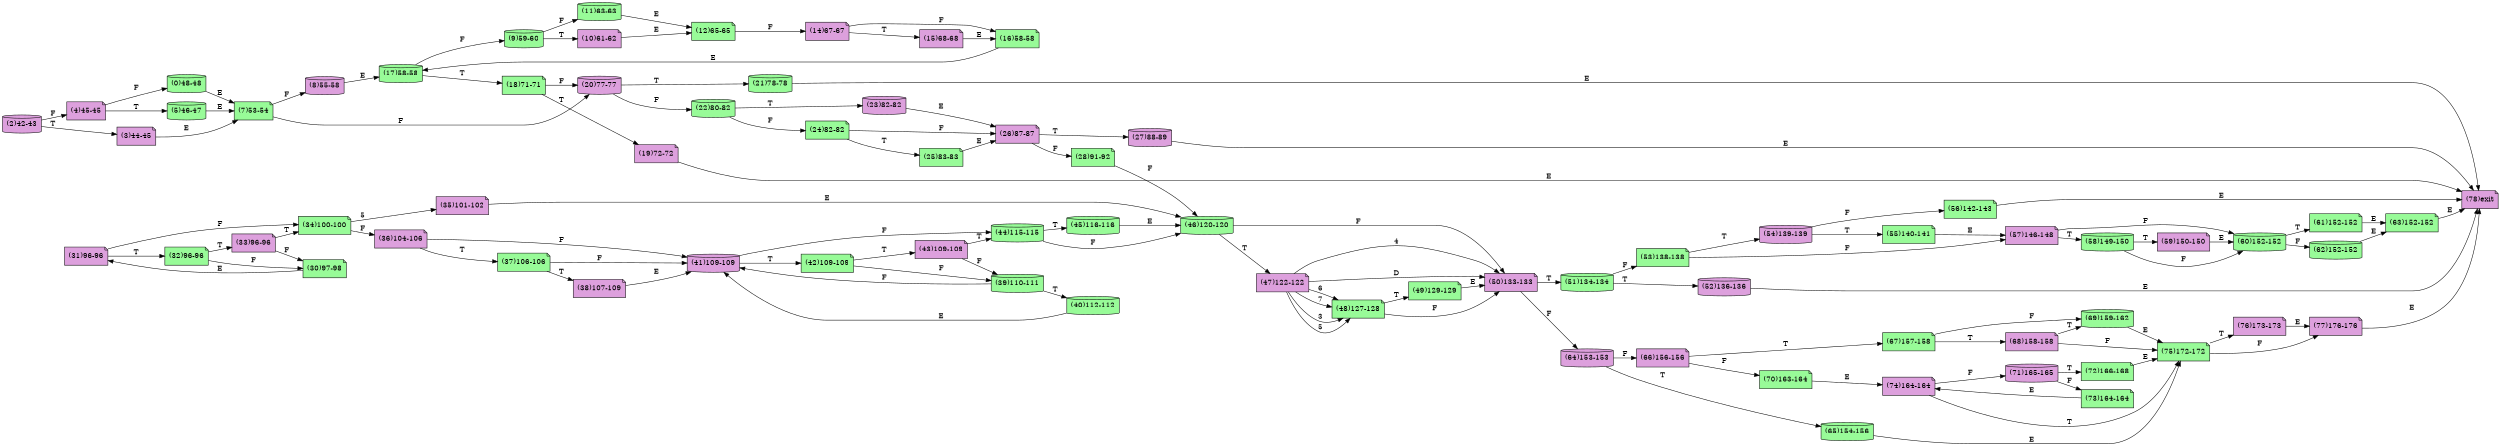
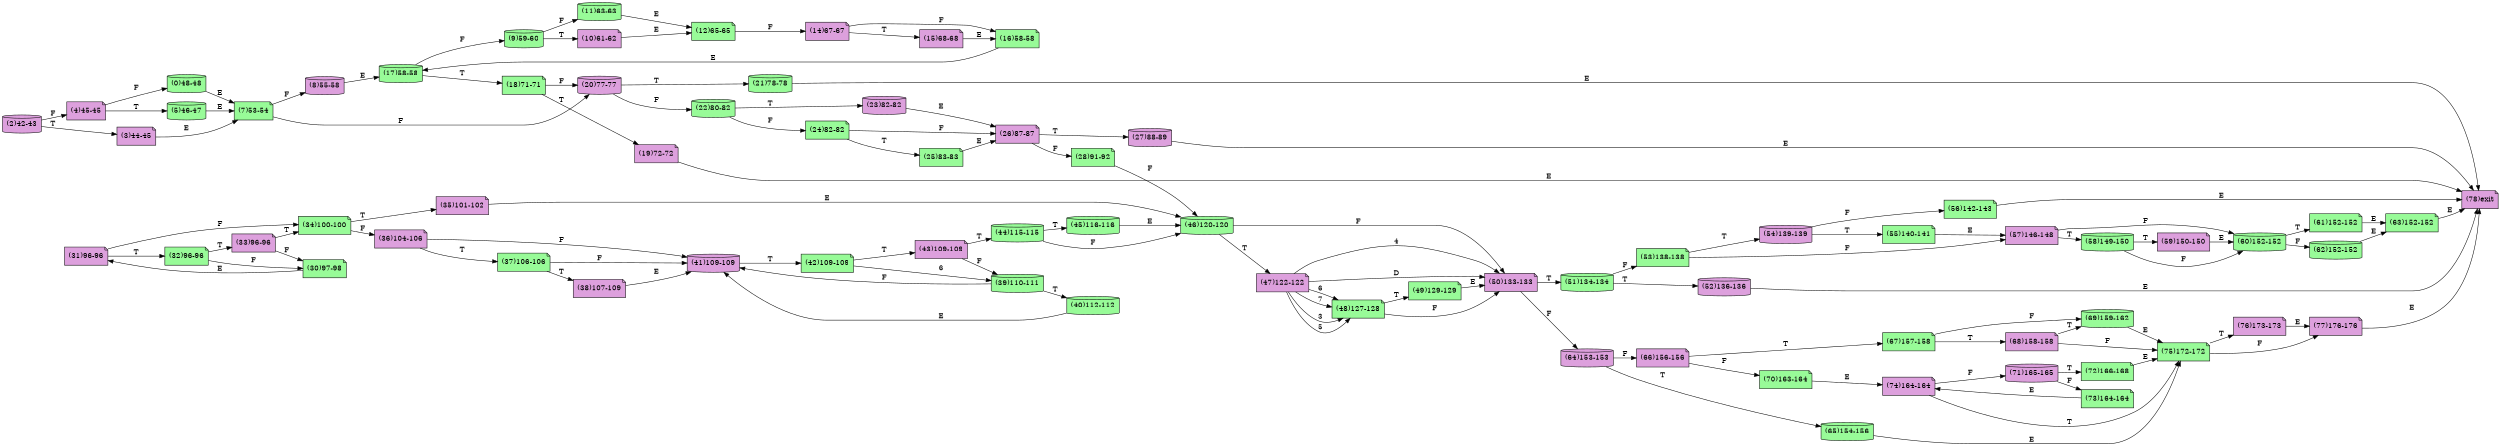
(363, 216) -> (363, 216)
(862, 237) -> none
(941, 268) -> (941, 268)
